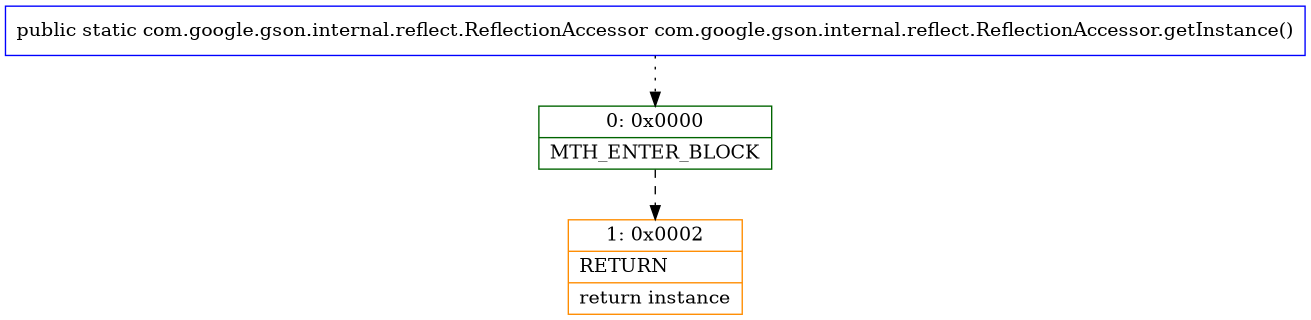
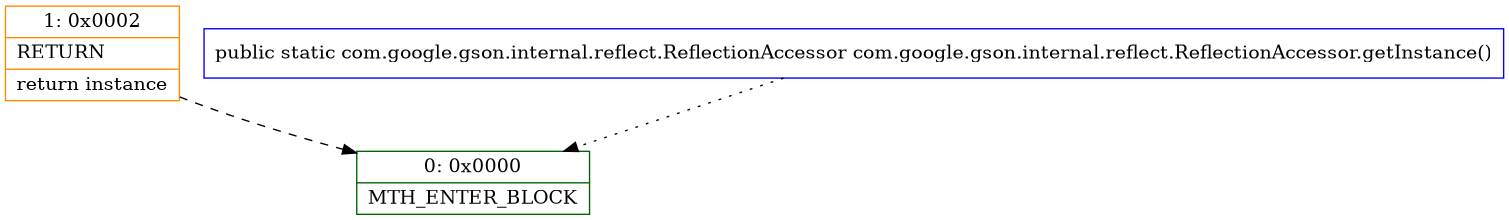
(655, 188) -> (261, 125)
